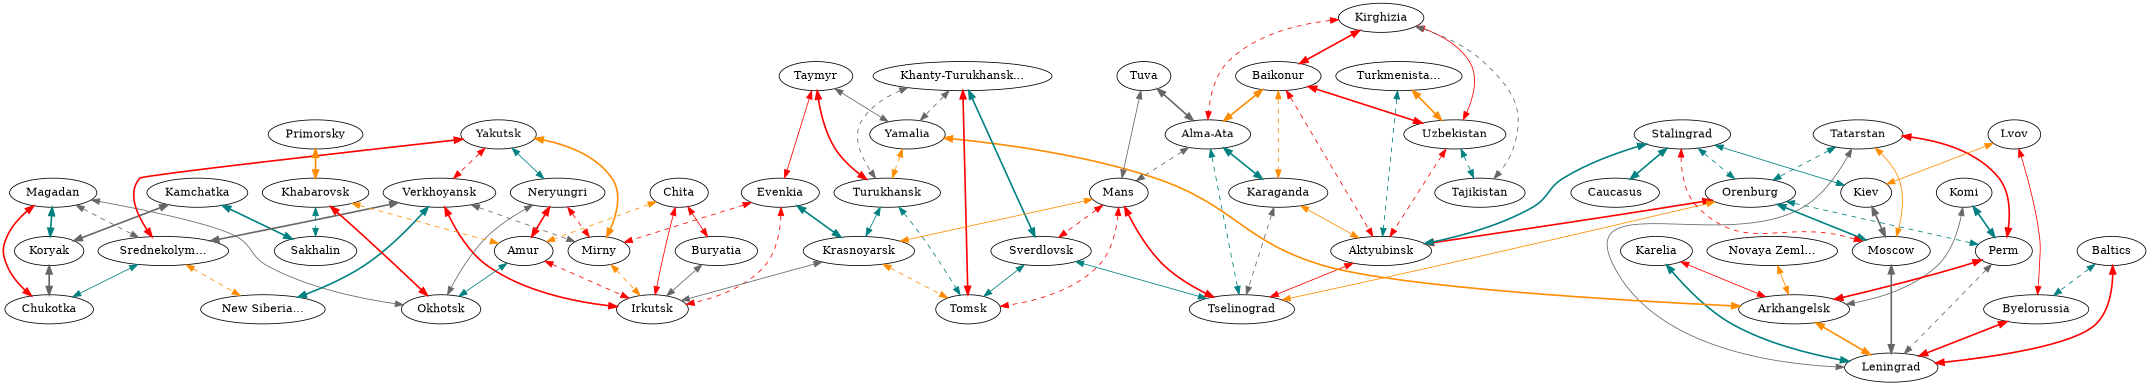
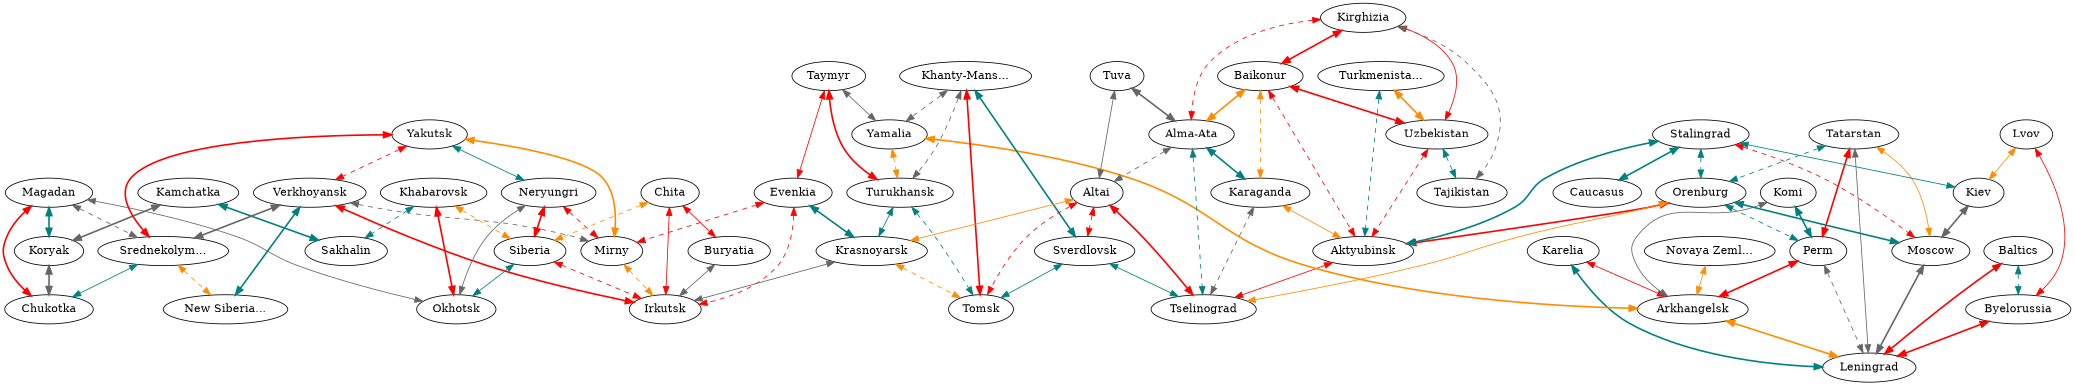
(963, 76) -> (966, 76)
(316, 134) -> none
(1119, 193) -> (1097, 193)
(524, 251) -> (530, 251)
